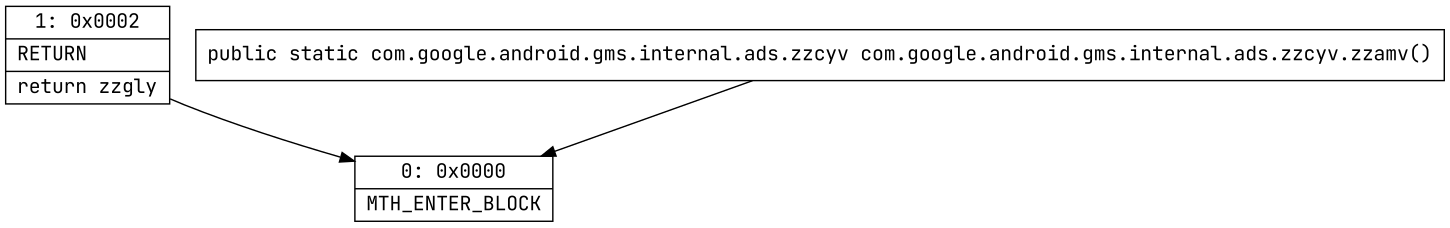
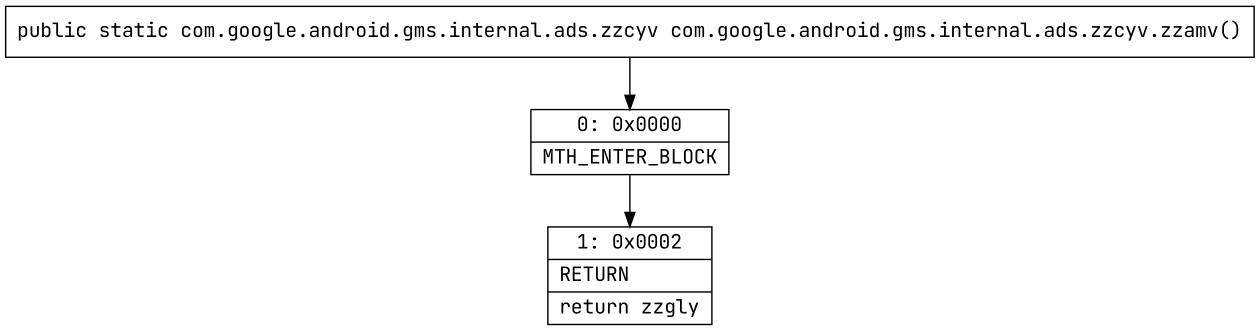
(254, 130) -> (630, 194)
